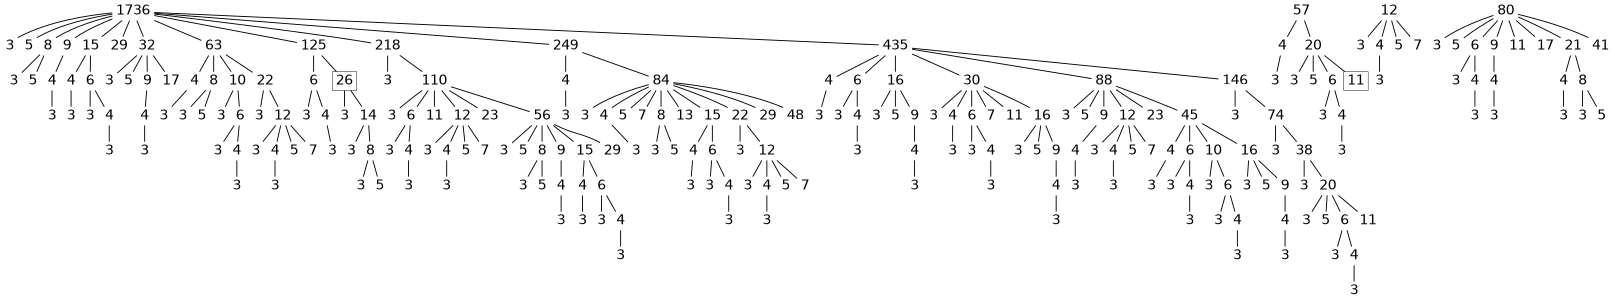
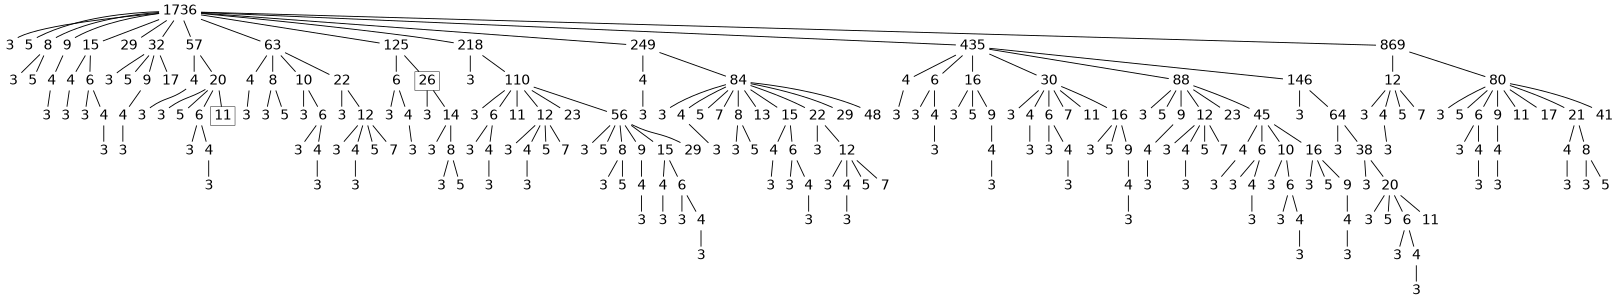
none -> (187, 29)
none -> (1393, 46)
(1276, 116) -> (1338, 116)
